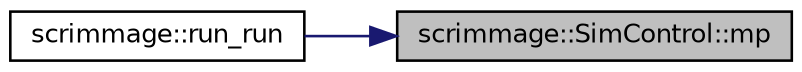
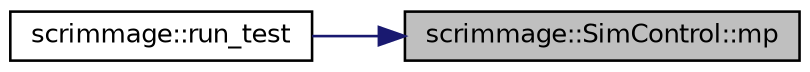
(157, 36) -> (161, 36)
